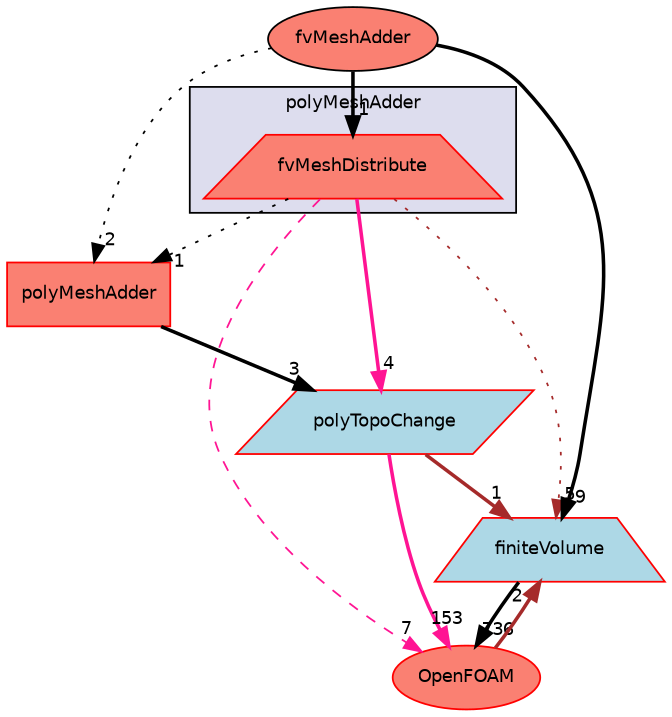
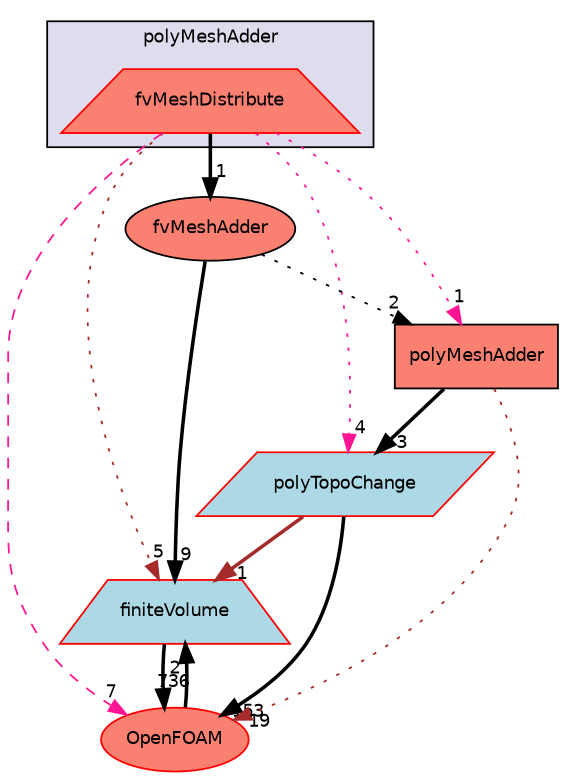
(353, 98) -> (210, 159)
(229, 227) -> (379, 206)
(368, 285) -> (337, 271)
(89, 294) -> (476, 356)
(407, 544) -> (316, 626)
none -> (450, 596)
(514, 623) -> (187, 685)
